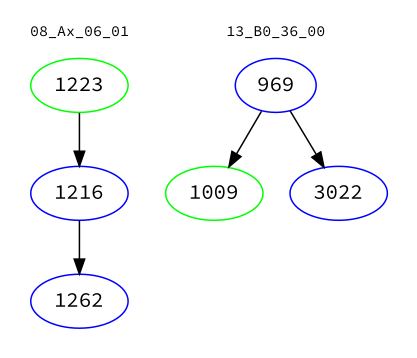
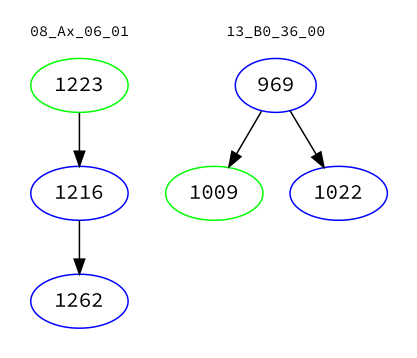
(339, 193) -> (339, 193)
